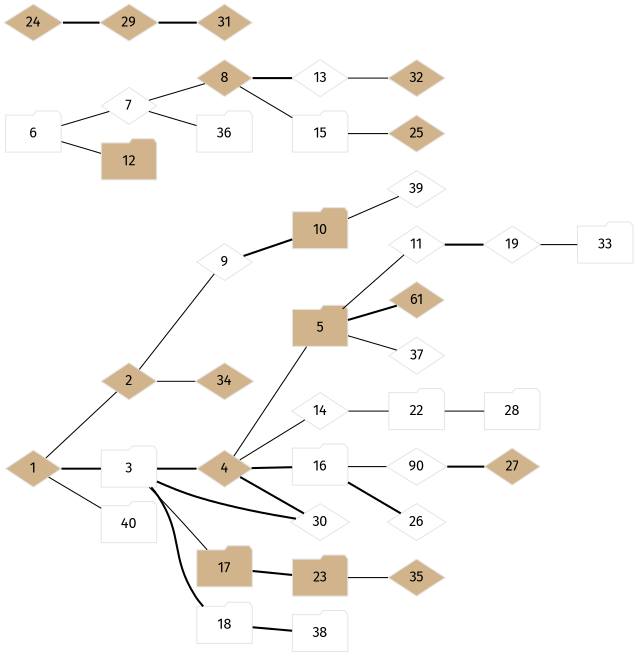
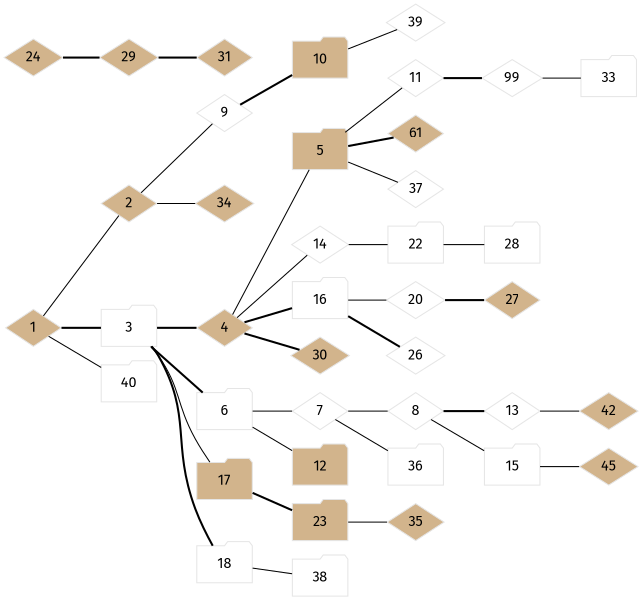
(225, 78) -> (416, 411)
(417, 78) -> (609, 411)
(417, 134) -> (609, 467)
(512, 245) -> (512, 78)
(417, 467) -> (416, 300)
(225, 505) -> (177, 370)
(320, 522) -> (320, 356)
(272, 629) -> (272, 571)
